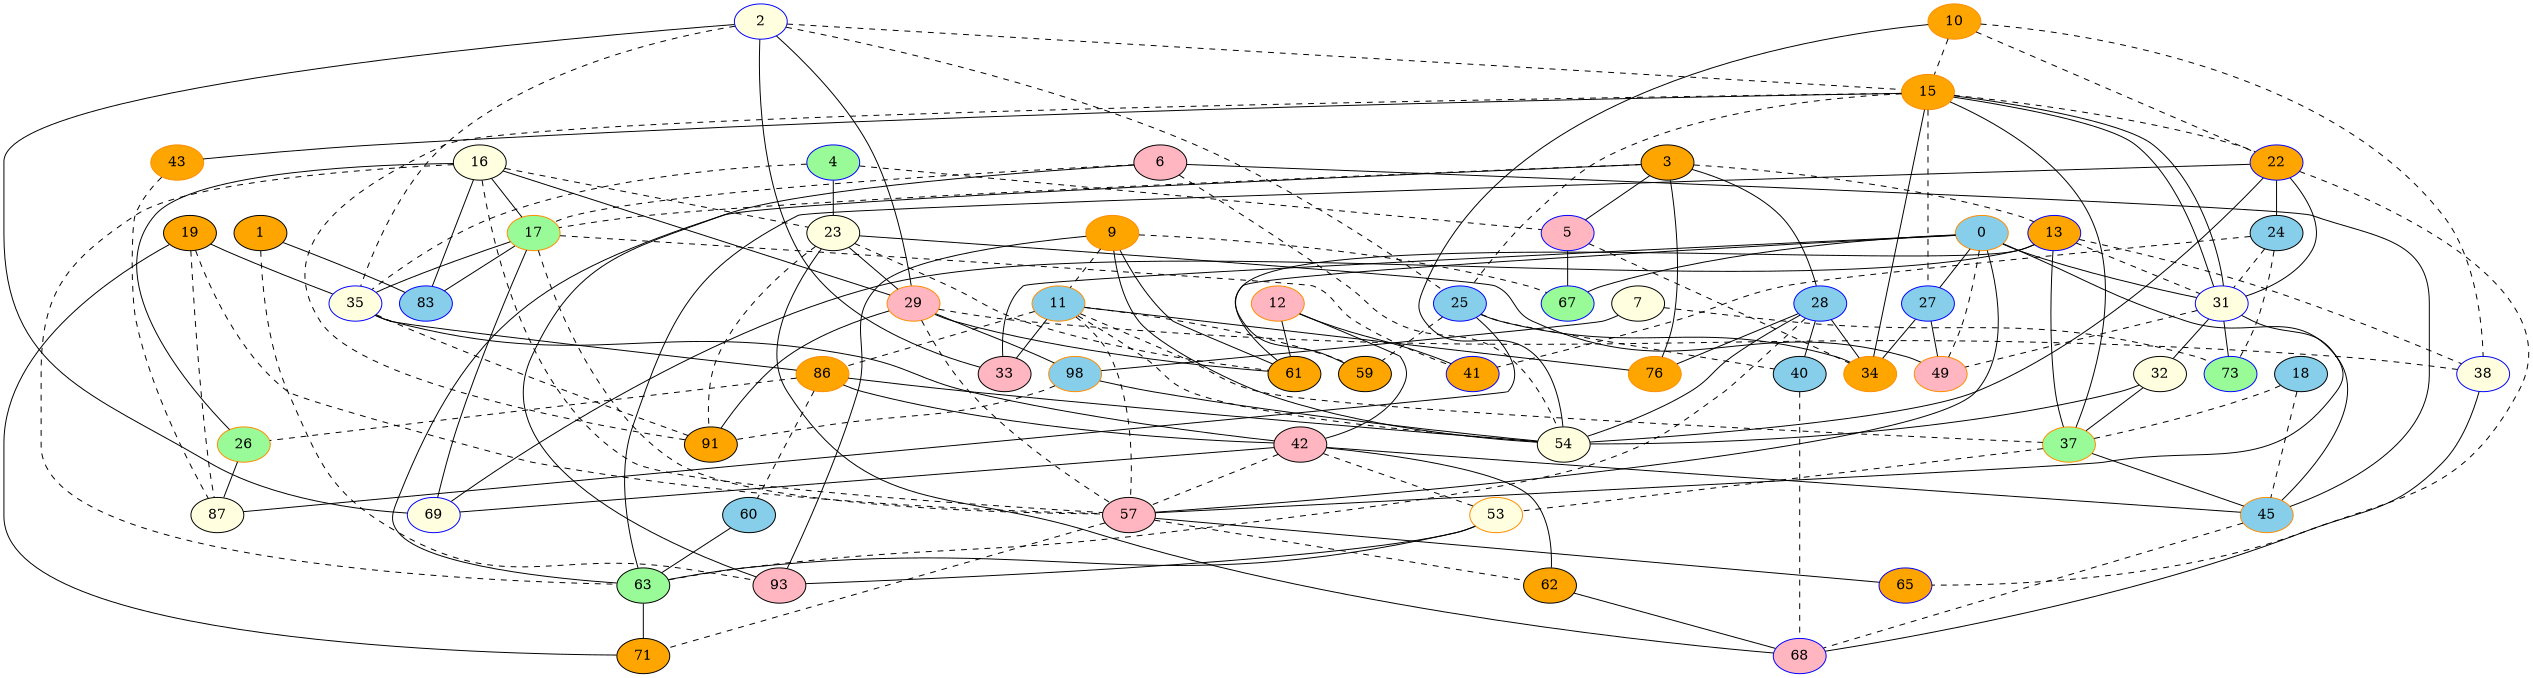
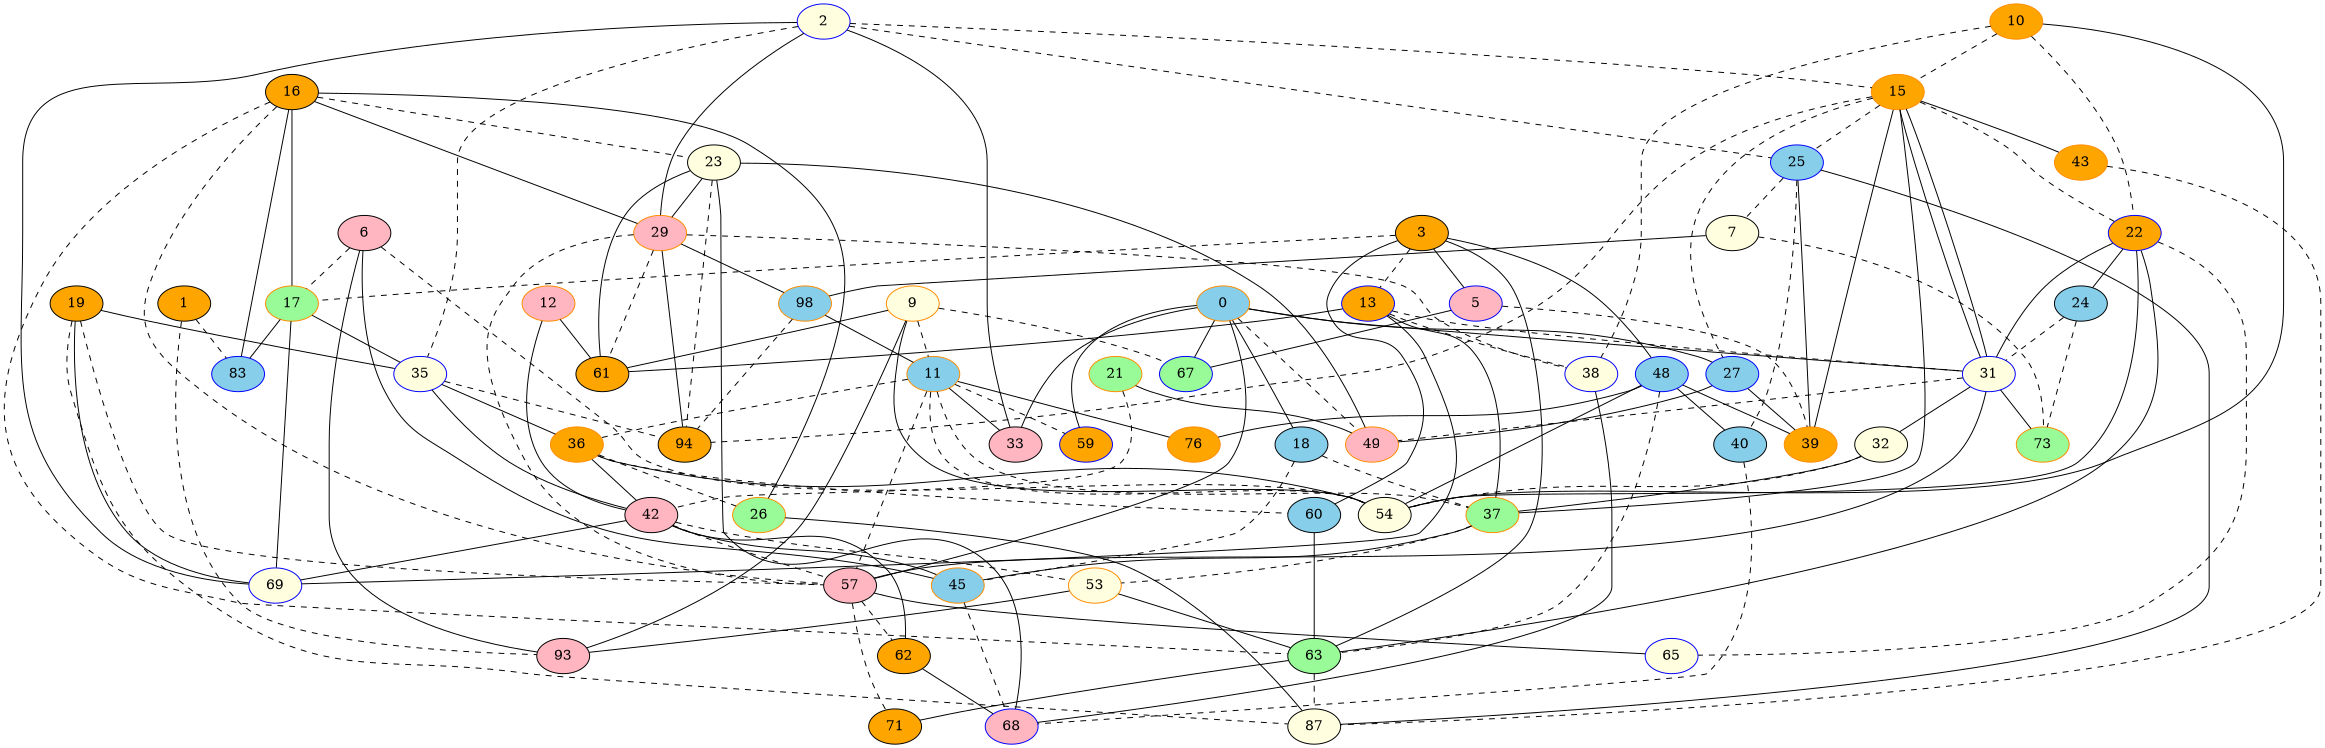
(480, 163) -> (292, 92)
(833, 163) -> none
(1112, 233) -> (913, 304)
(1677, 261) -> (1402, 356)
(345, 267) -> (213, 341)
(1820, 304) -> (1662, 374)
(2237, 328) -> (1263, 374)
(1054, 330) -> (611, 245)
(1412, 339) -> (1765, 198)
(1100, 352) -> (631, 304)
(822, 374) -> (577, 445)
none -> (1115, 374)
(1365, 374) -> (1086, 445)
(1473, 374) -> none
(1870, 374) -> (1811, 445)
(2231, 374) -> (2043, 445)
(1318, 416) -> (869, 339)
(1908, 427) -> (1636, 486)
(711, 445) -> (685, 445)
(677, 463) -> none
(1905, 586) -> (1672, 656)
(123, 603) -> (104, 496)
none -> (1314, 691)
